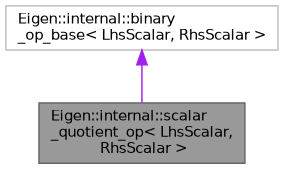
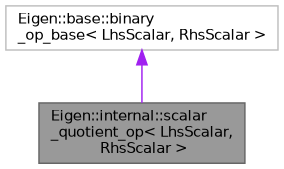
(142, 28) -> (142, 28)
